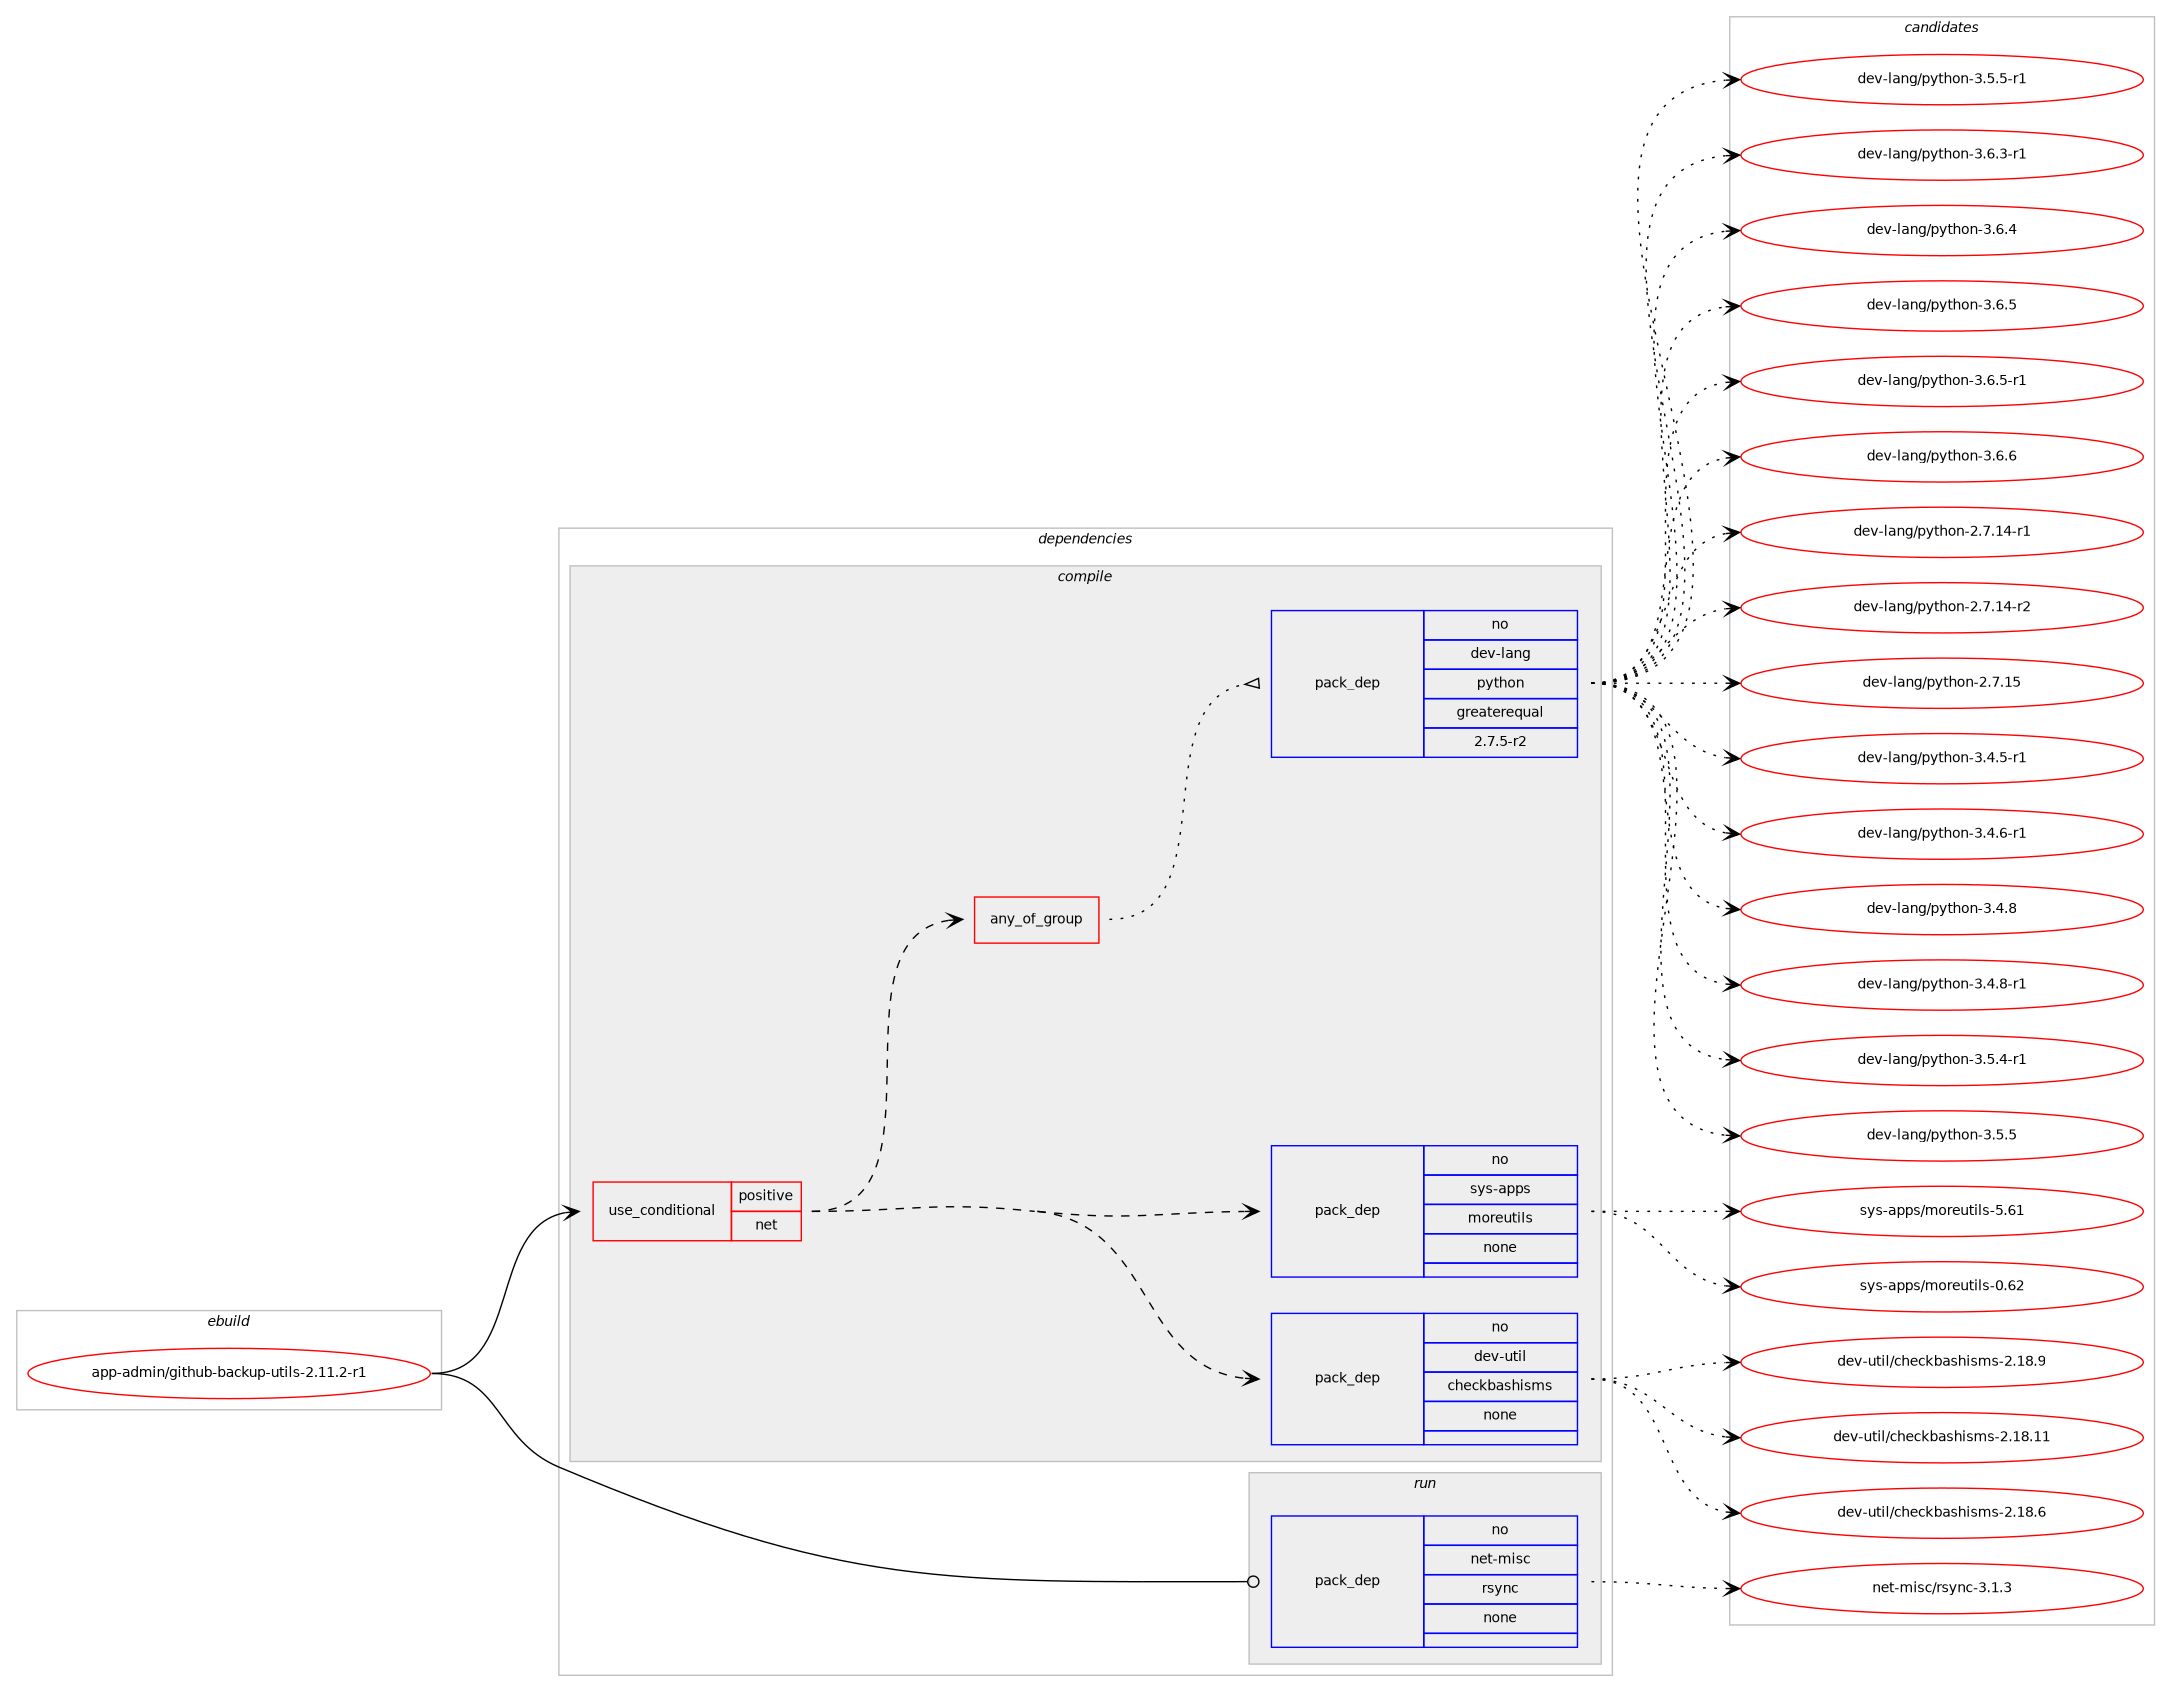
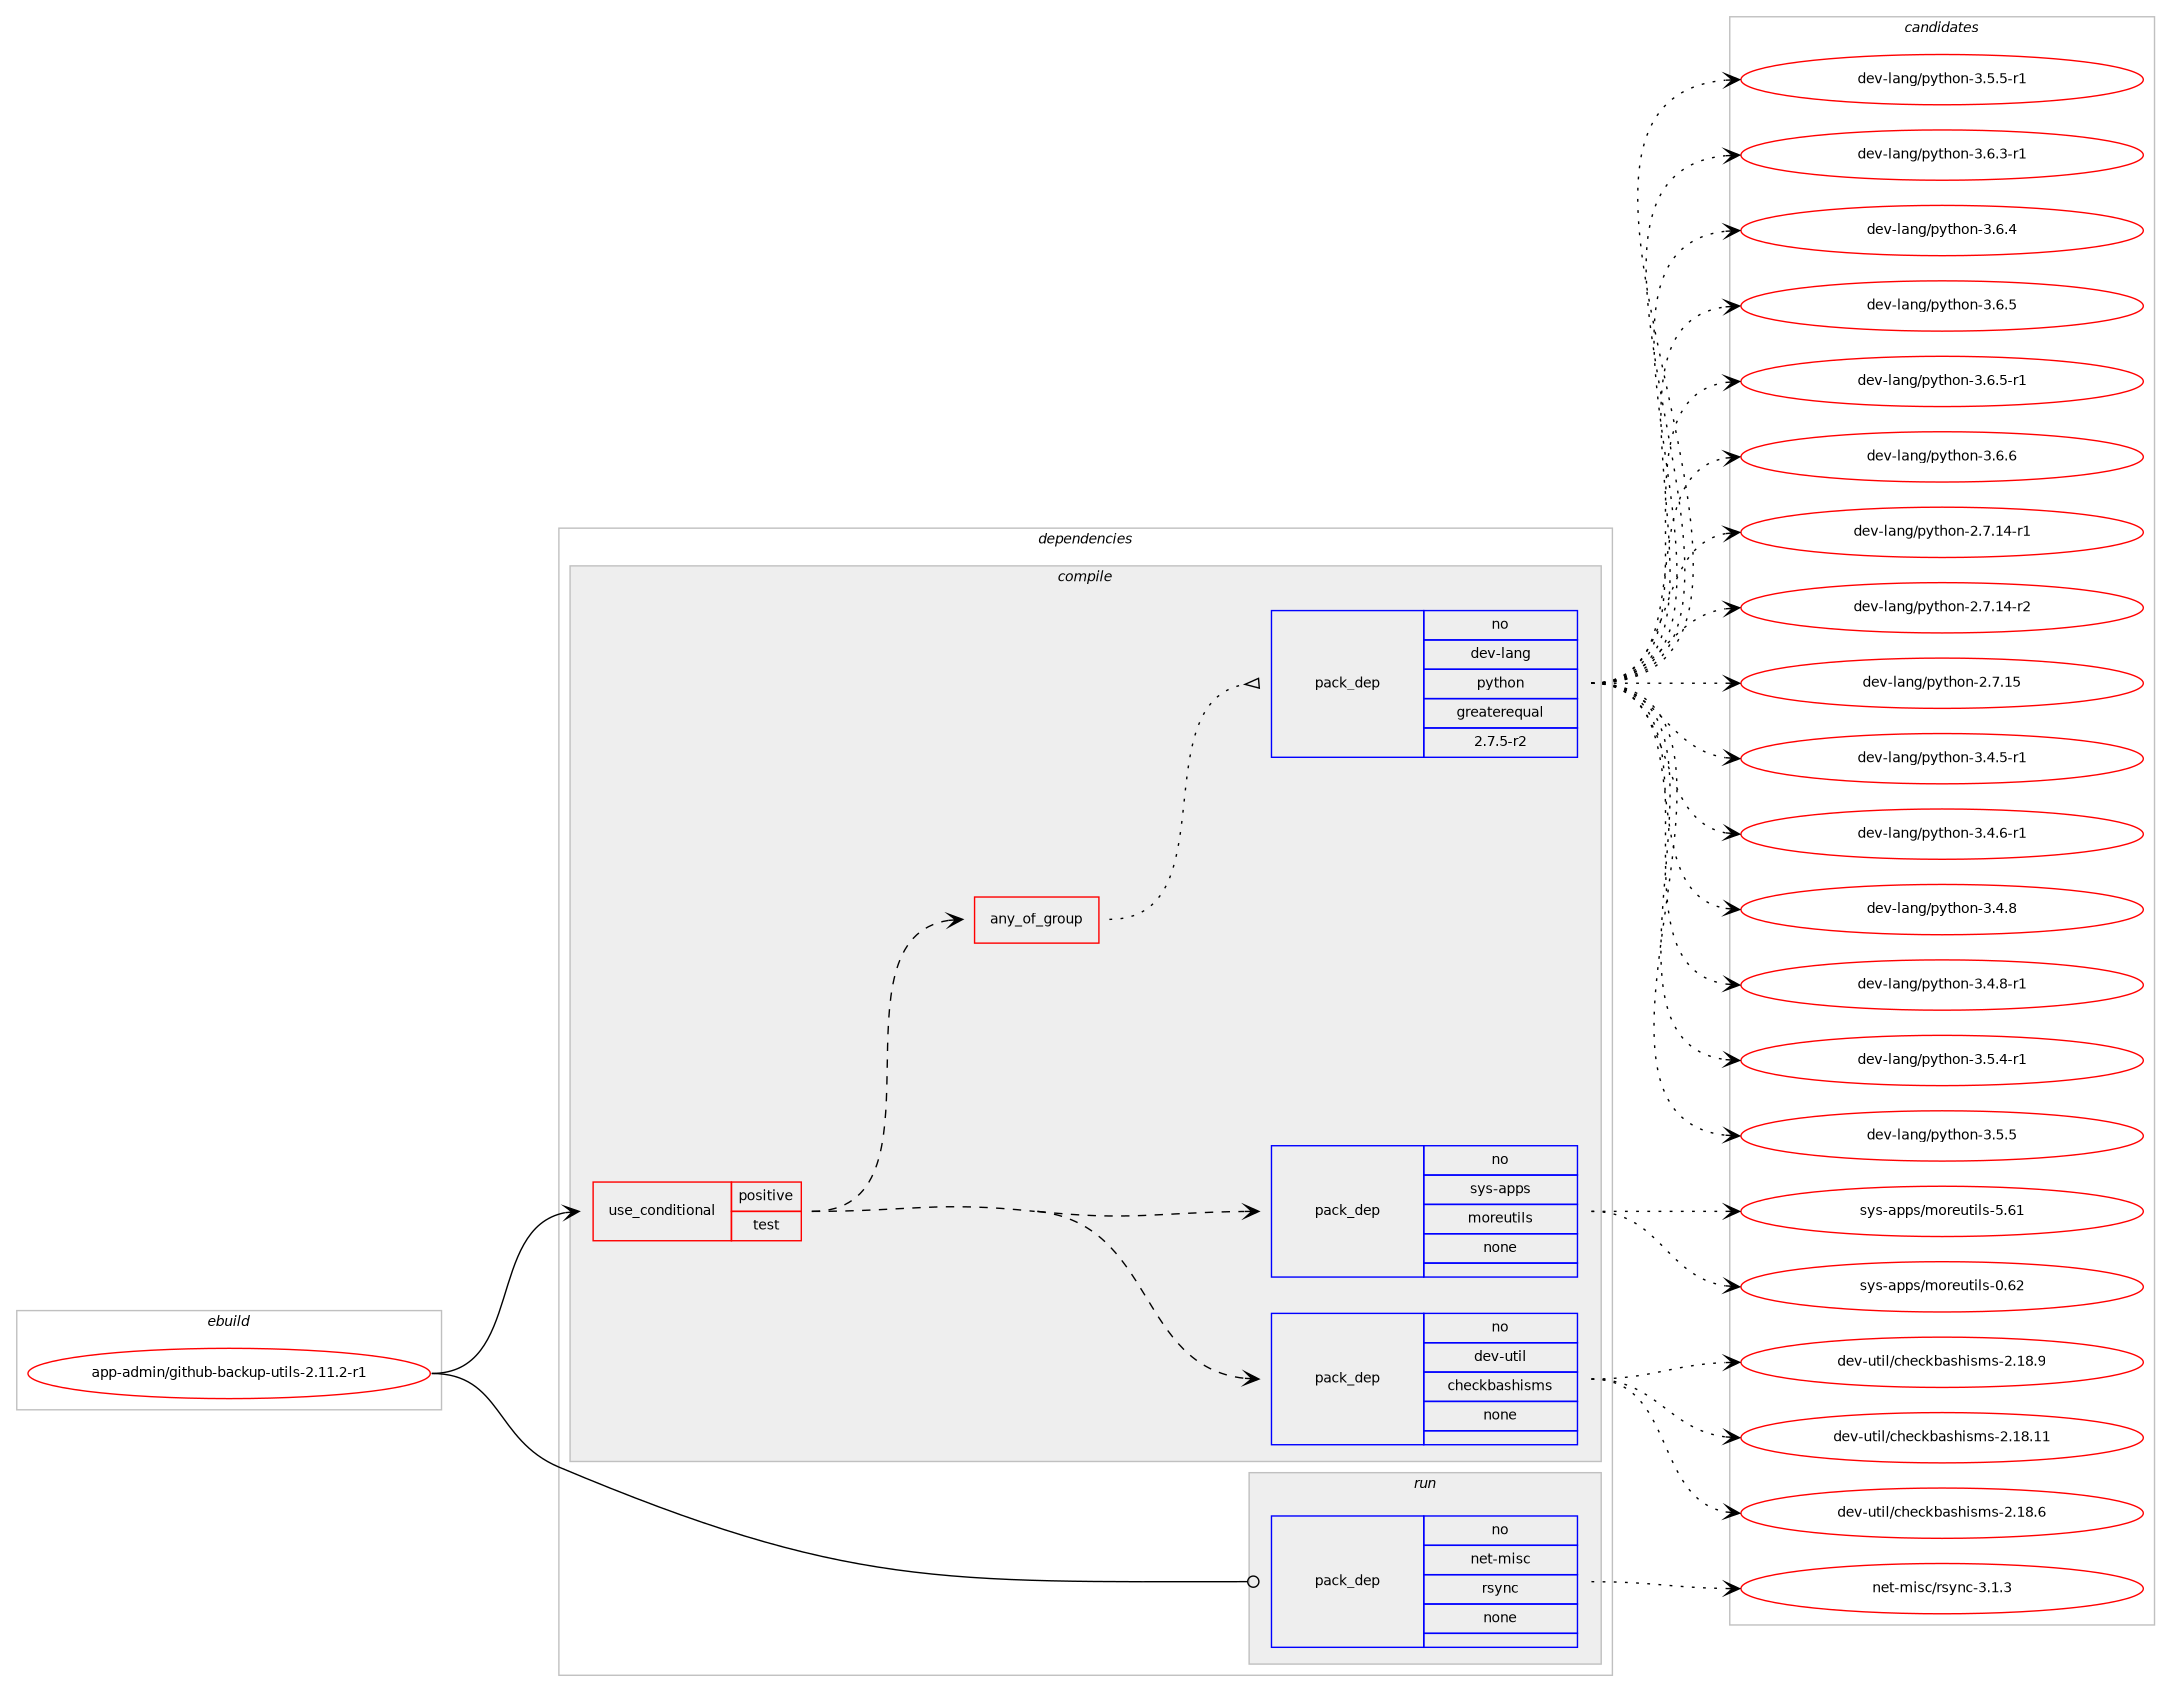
(766, 1225) -> (766, 1225)
